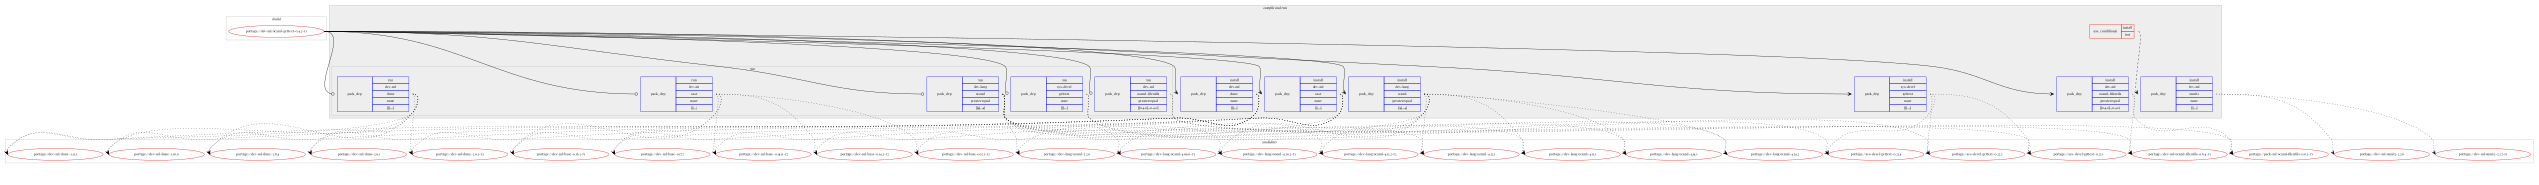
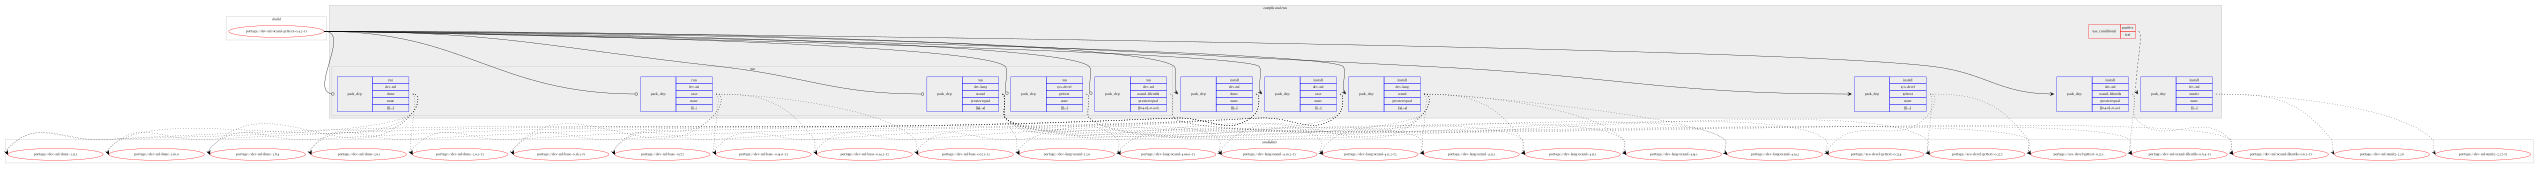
(2128, 28) -> (2128, 28)
(2281, 154) -> (2281, 154)
